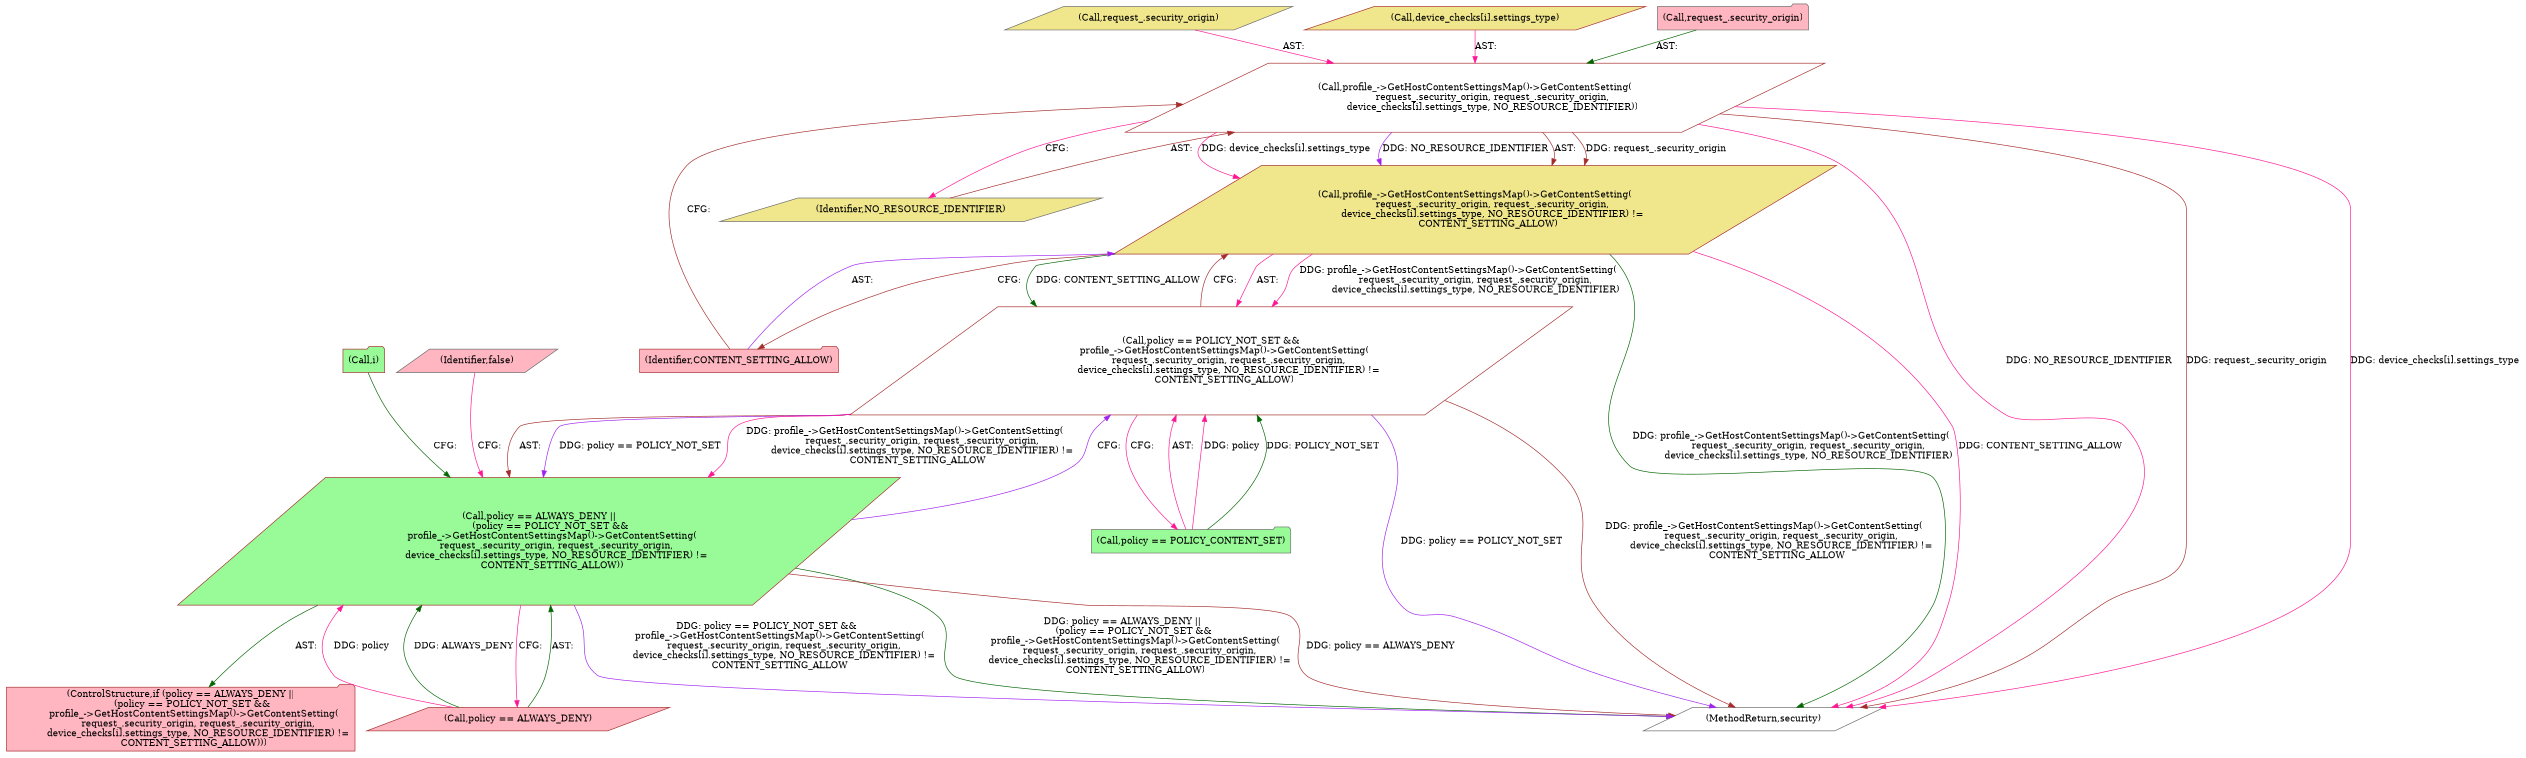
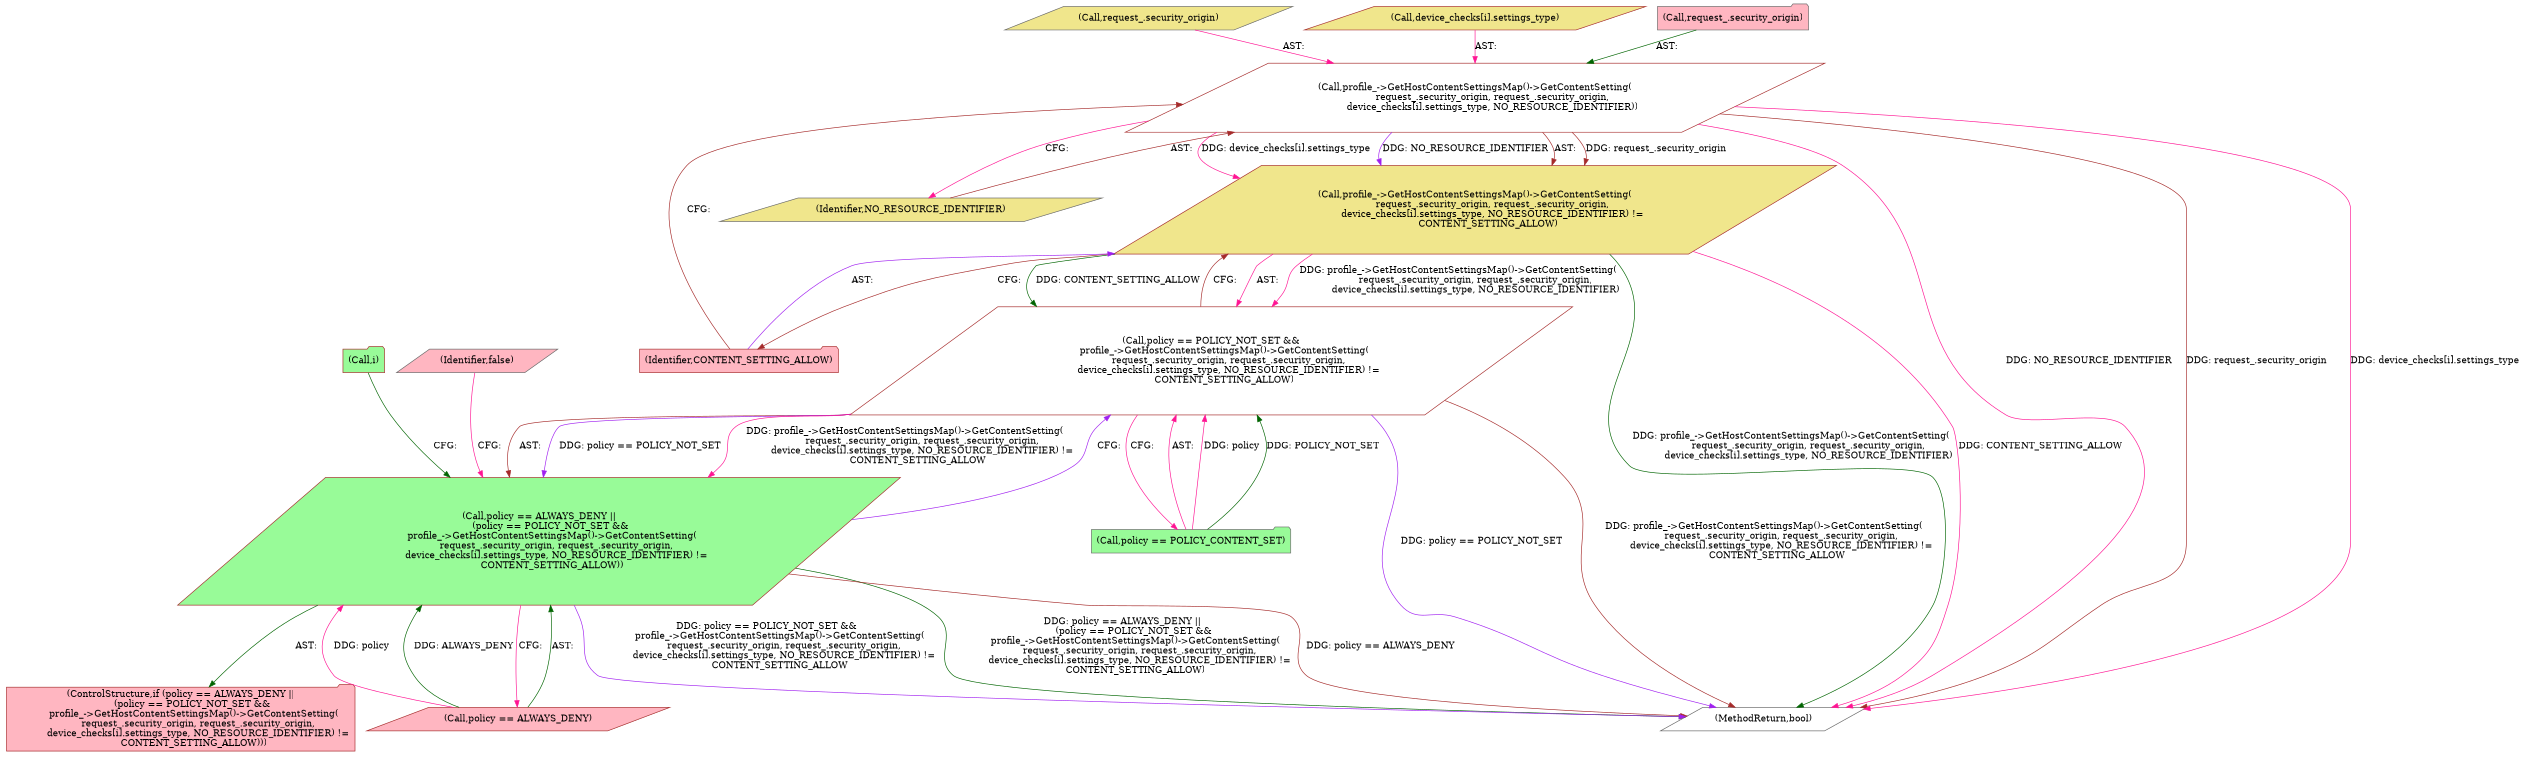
(1764, 719) -> (1764, 719)
